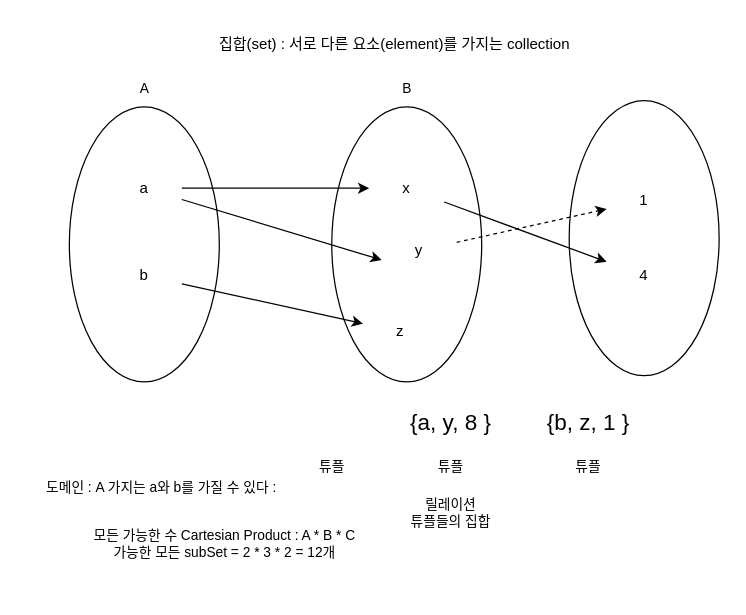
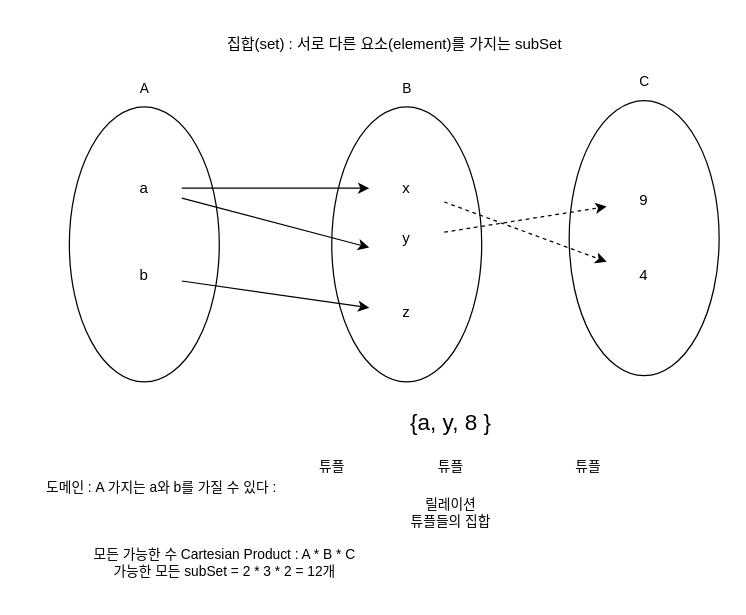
(395, 44) -> (395, 44)
none -> (644, 82)
(644, 201) -> (644, 201)
(552, 242) -> (552, 242)
(419, 251) -> (407, 238)
(401, 332) -> (407, 313)
(588, 423) -> none
(224, 544) -> (224, 563)
